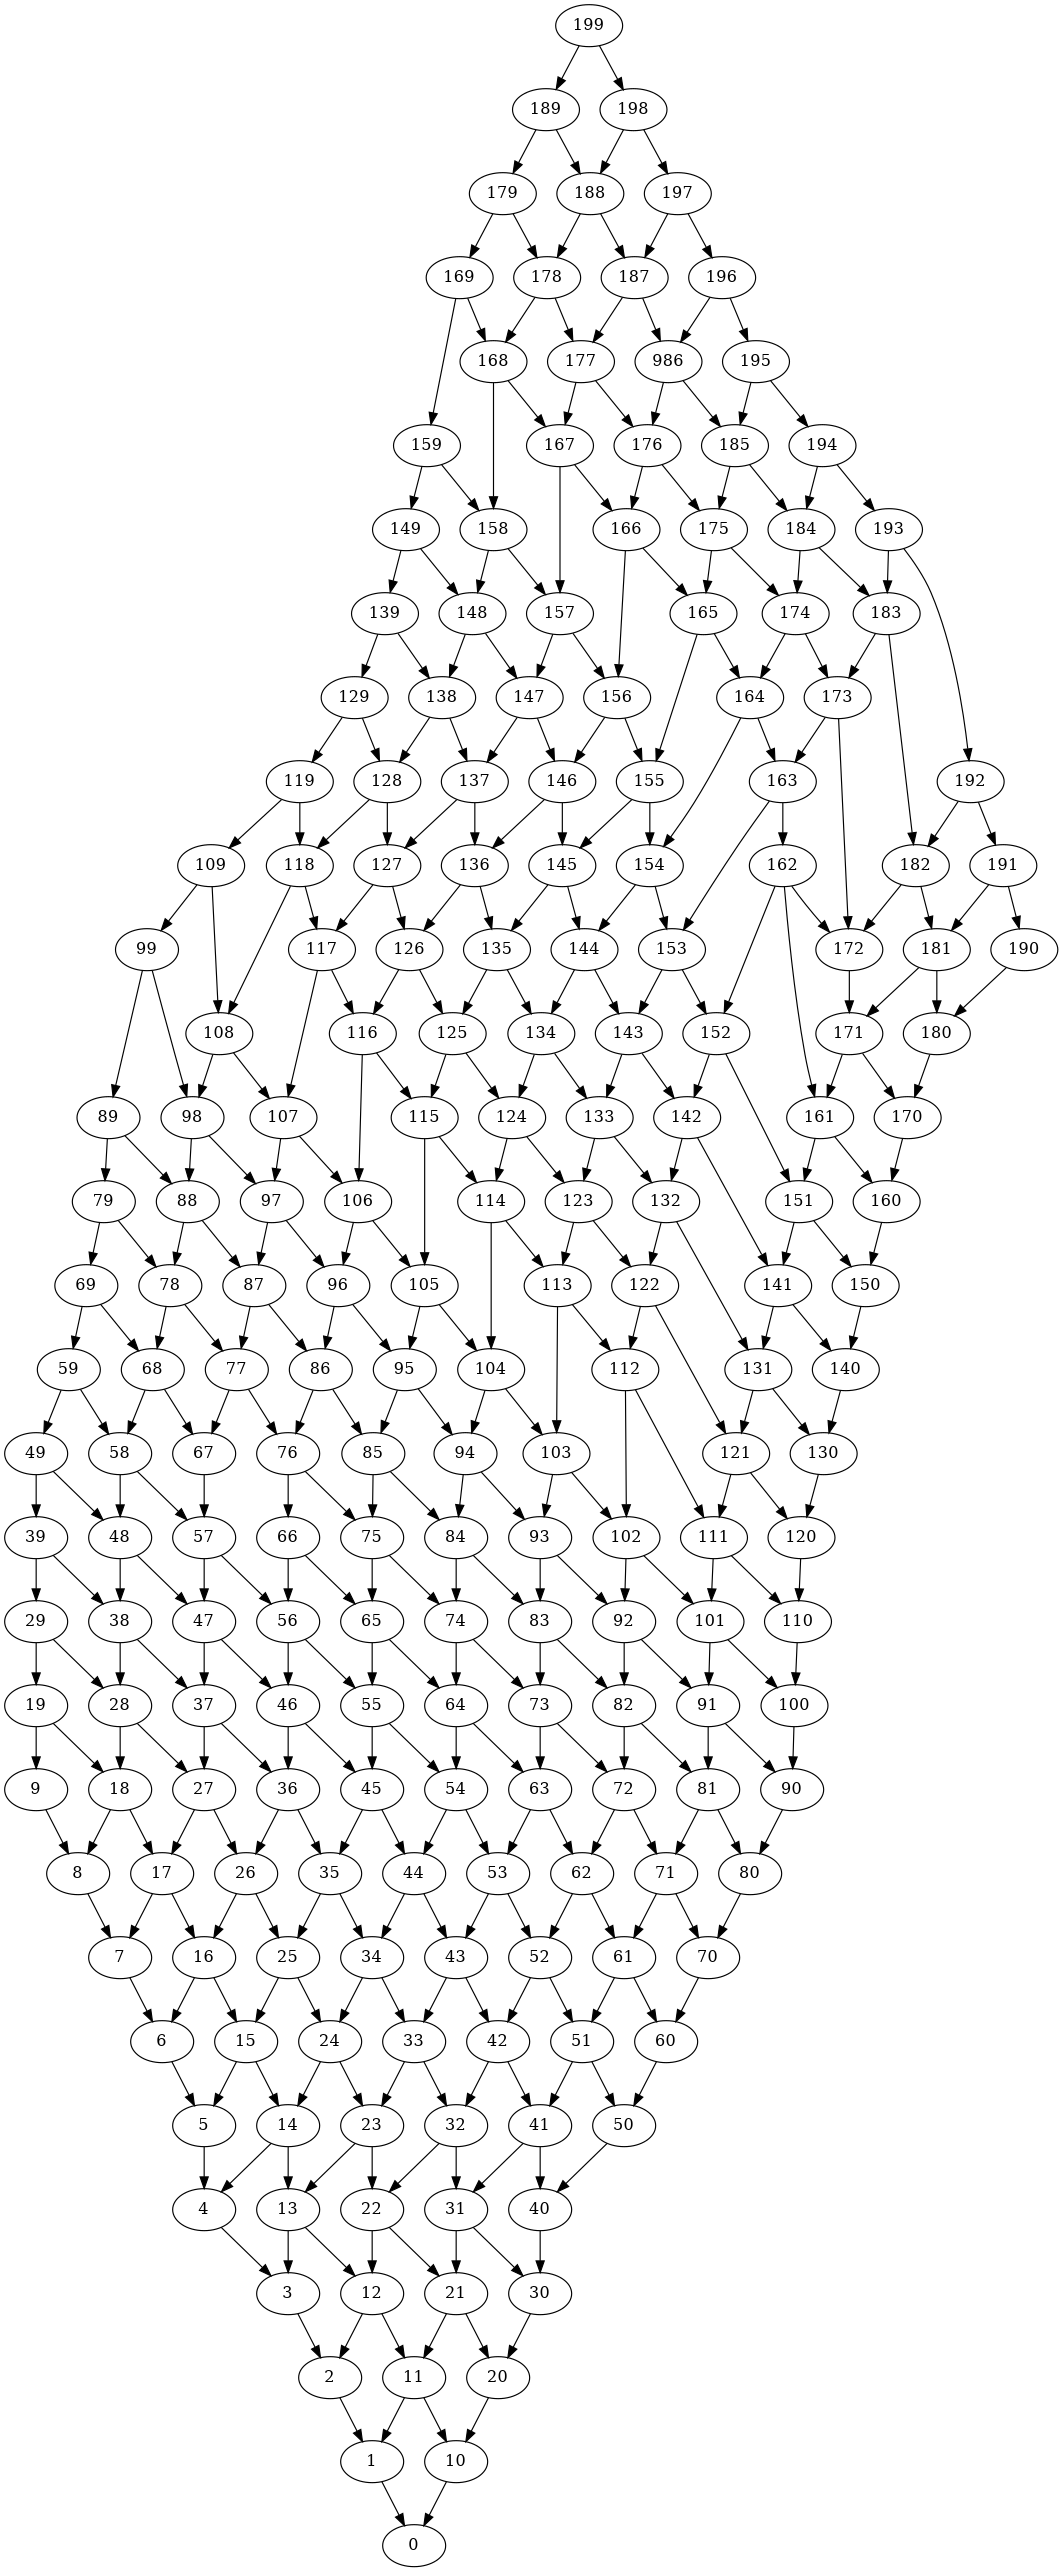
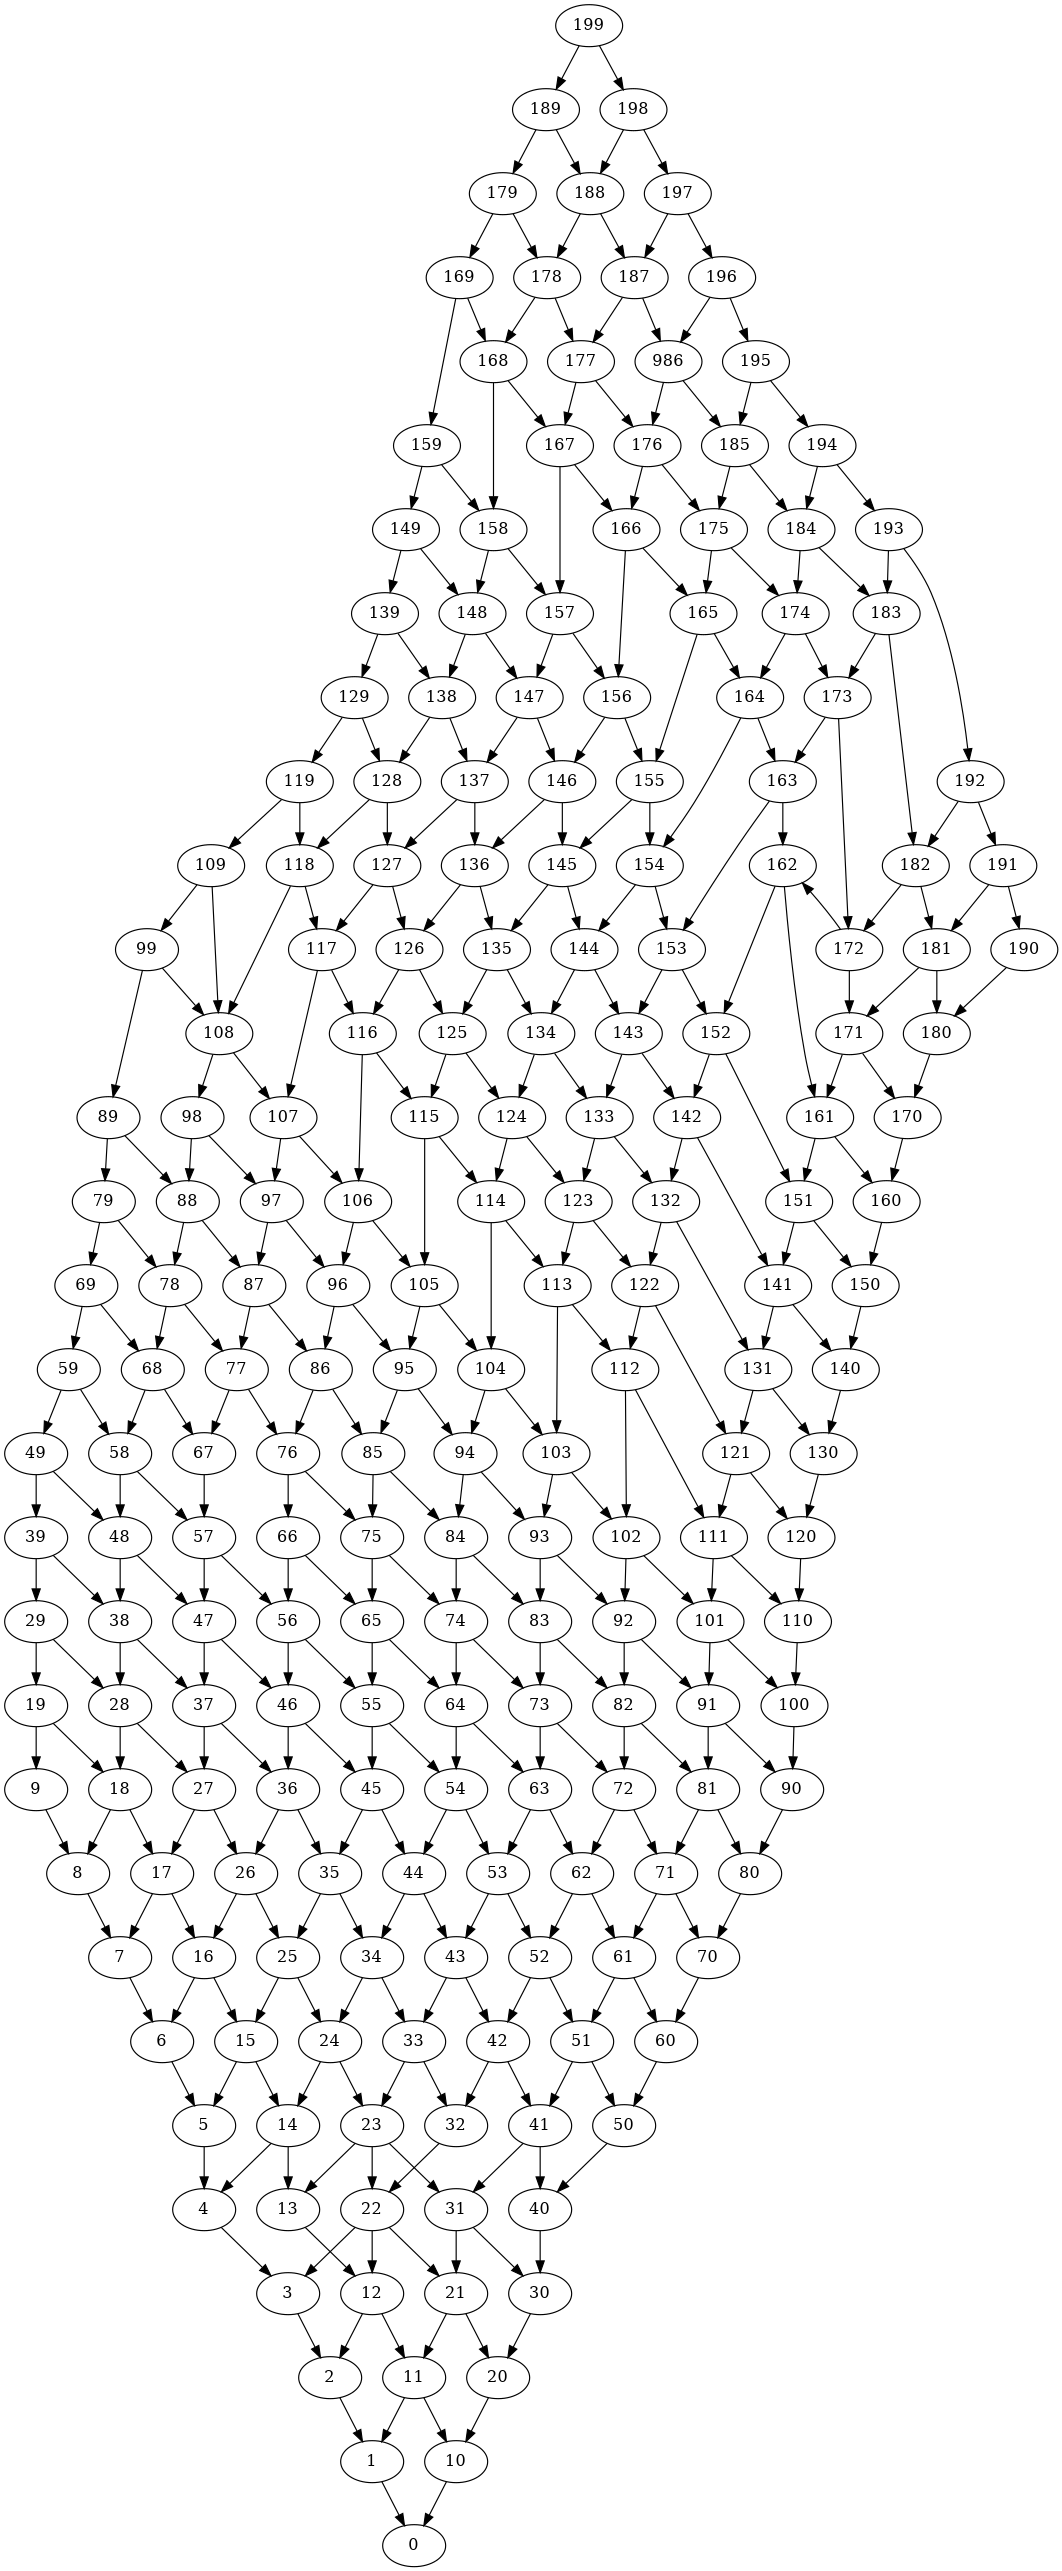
(806, 905) -> (826, 910)
(168, 1028) -> (179, 987)
(456, 2162) -> (409, 2162)
(288, 2246) -> (336, 2246)
